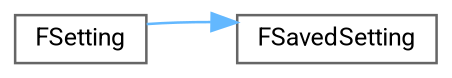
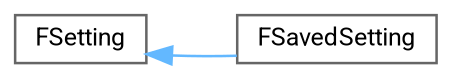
(179, 23) -> (204, 56)
